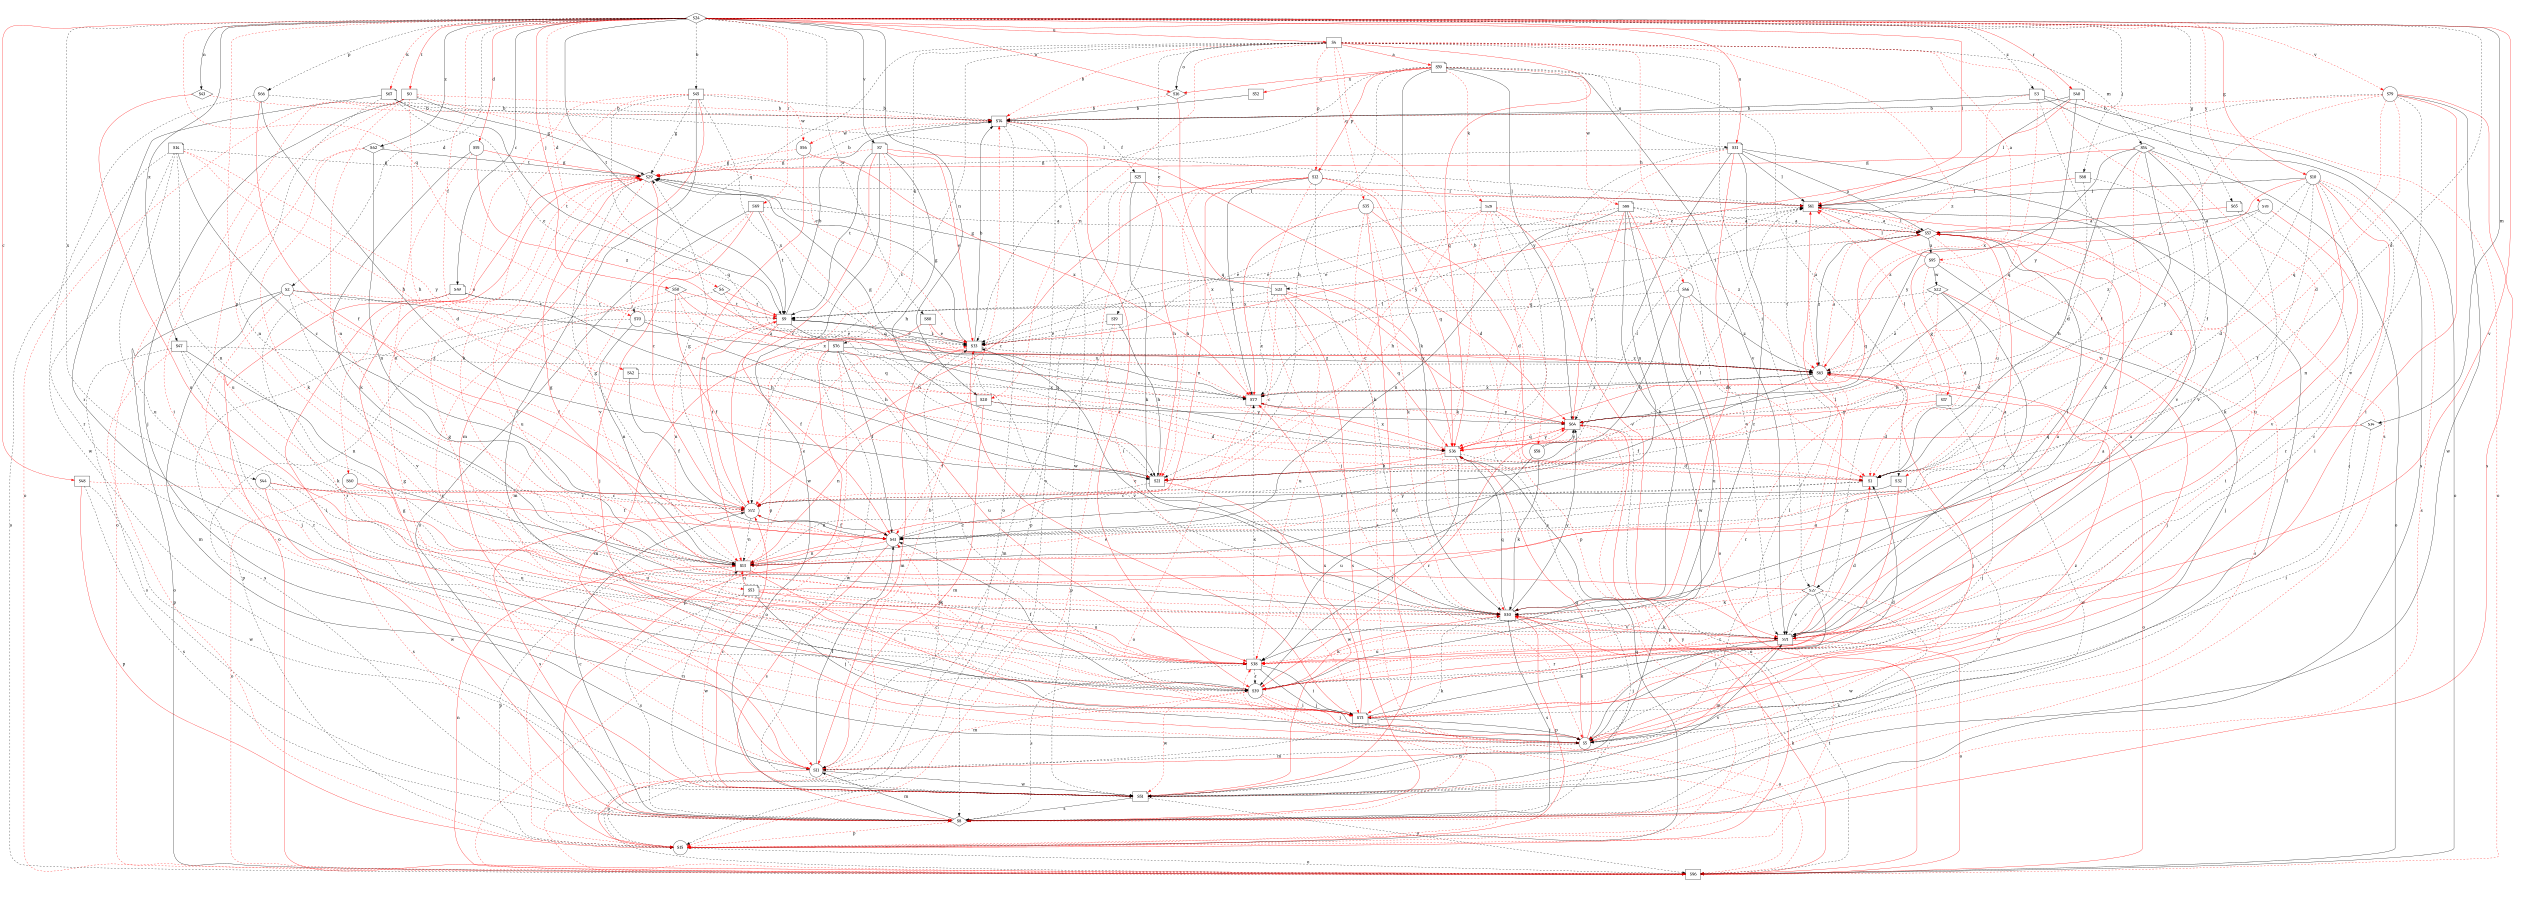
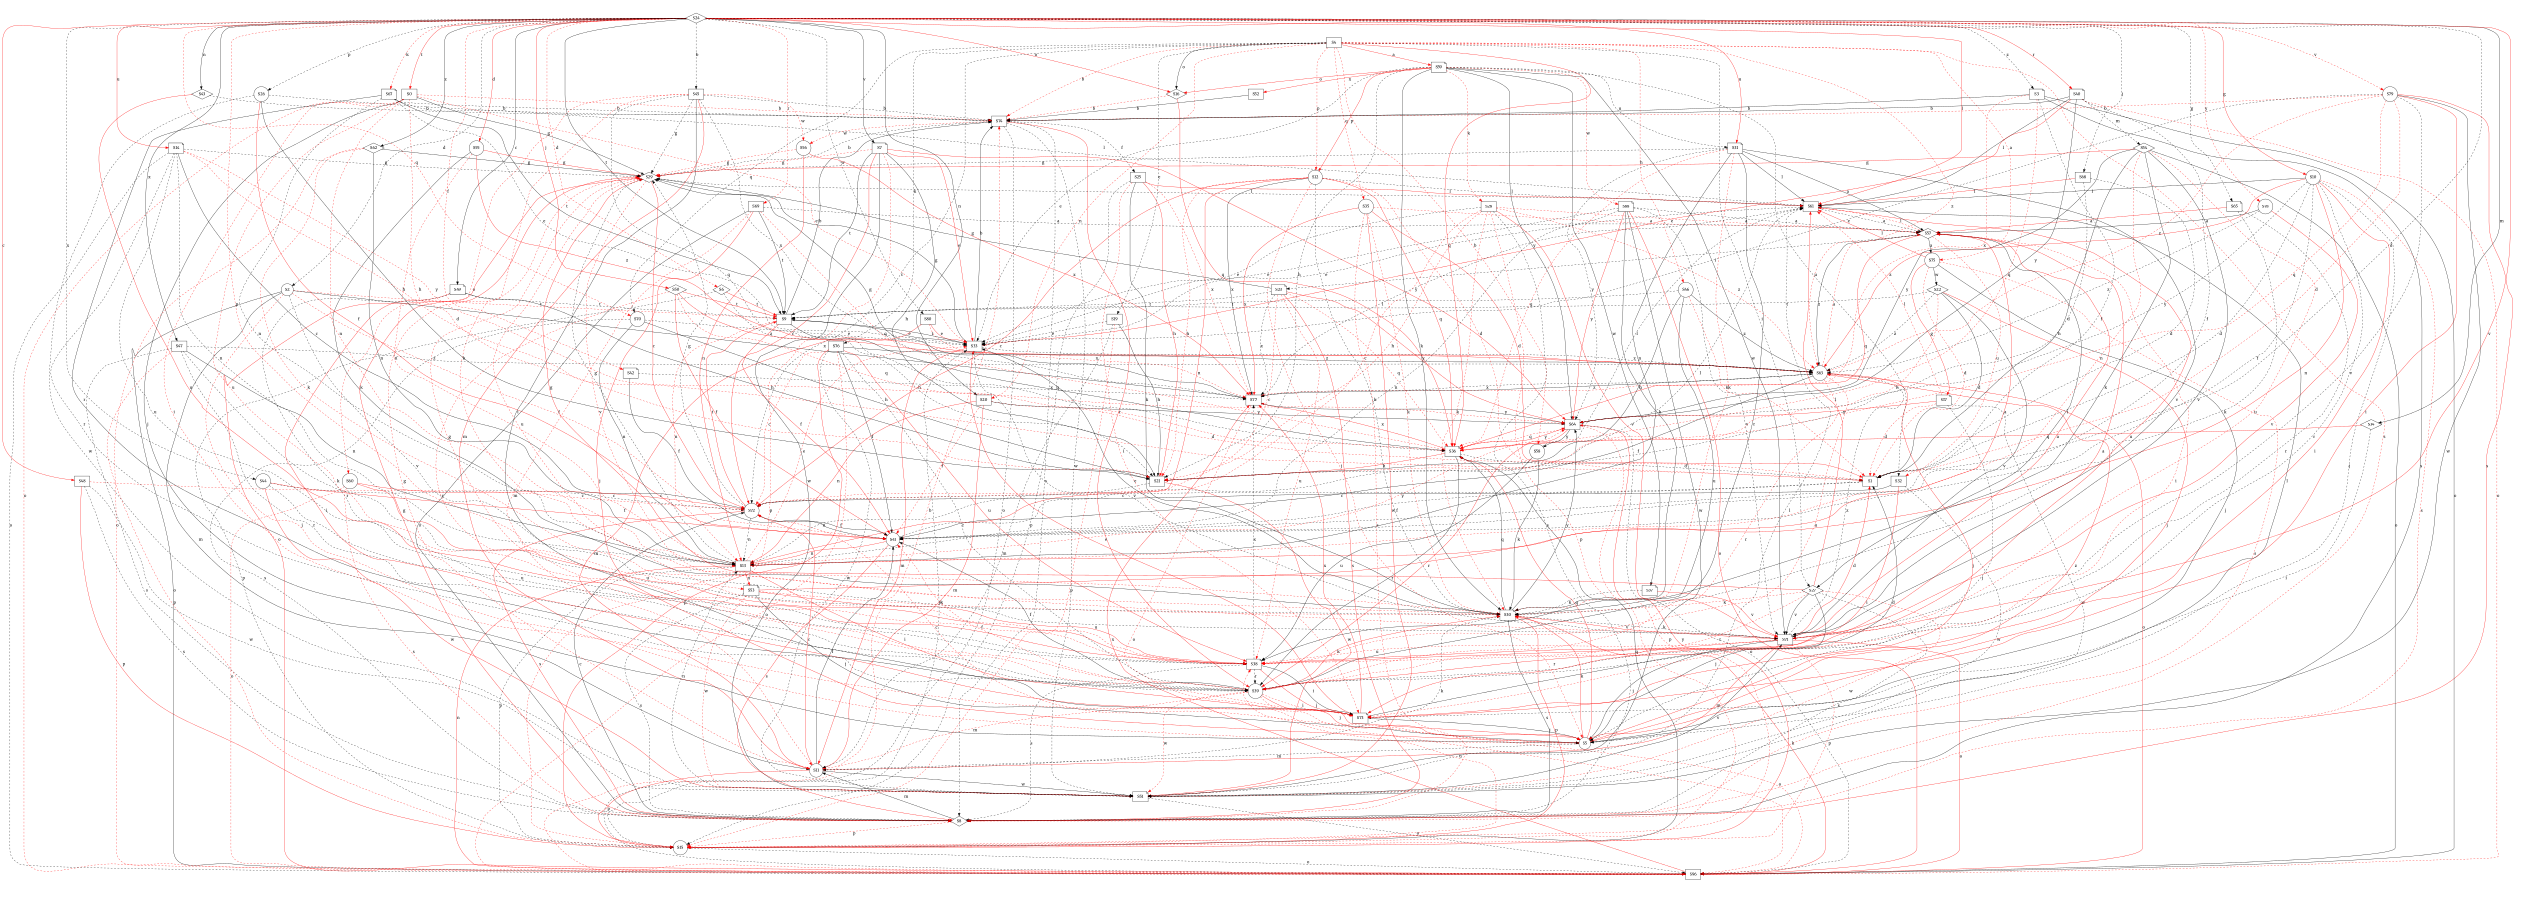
(1014, 30) -> (219, 26)
(1756, 47) -> (2110, 121)
(261, 94) -> (261, 94)
(501, 113) -> (501, 113)
(529, 163) -> (529, 163)
(1932, 260) -> (1932, 260)
(1365, 345) -> (1365, 345)
(1753, 358) -> (1753, 358)
(1727, 388) -> (1727, 388)
(1561, 443) -> (1563, 438)
(1708, 450) -> (1708, 450)
(1243, 511) -> (1243, 511)
(743, 580) -> (747, 578)
none -> (1650, 591)
(2013, 622) -> (2025, 597)
none -> (1255, 726)
(1444, 729) -> (1444, 729)
(1830, 743) -> (1830, 743)
(716, 763) -> (808, 639)
(1051, 809) -> none
